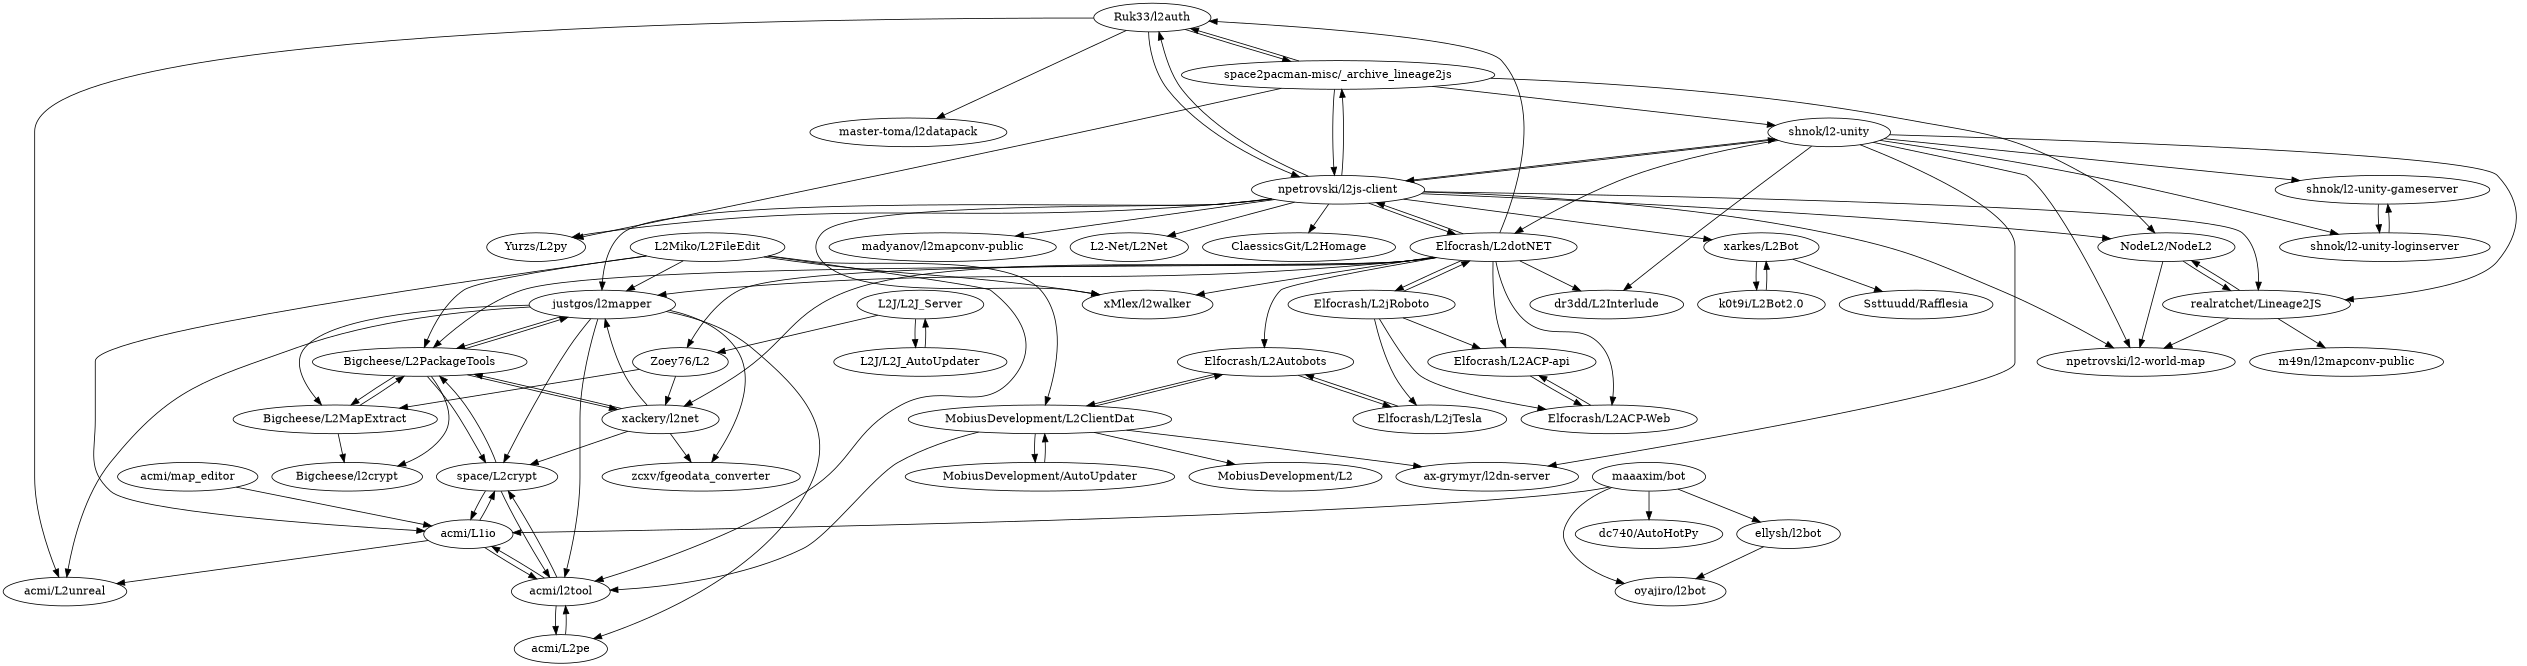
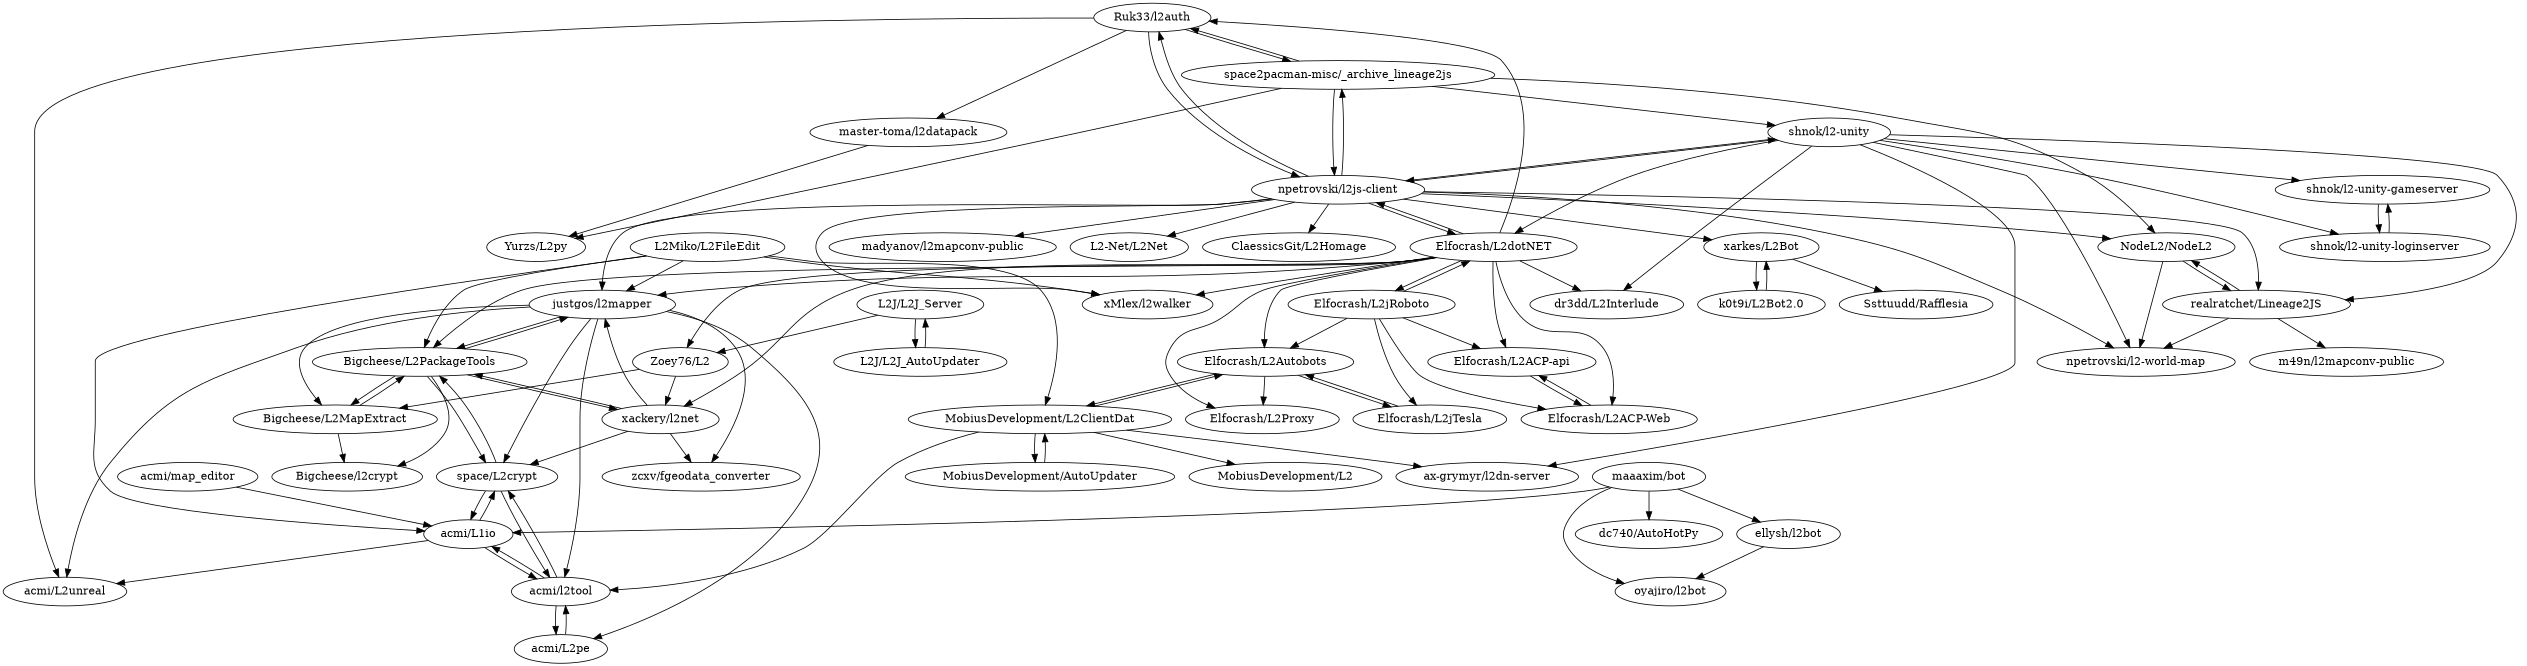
(856, 213) -> (722, 190)
none -> (1322, 331)
(948, 396) -> none
none -> (1262, 419)
